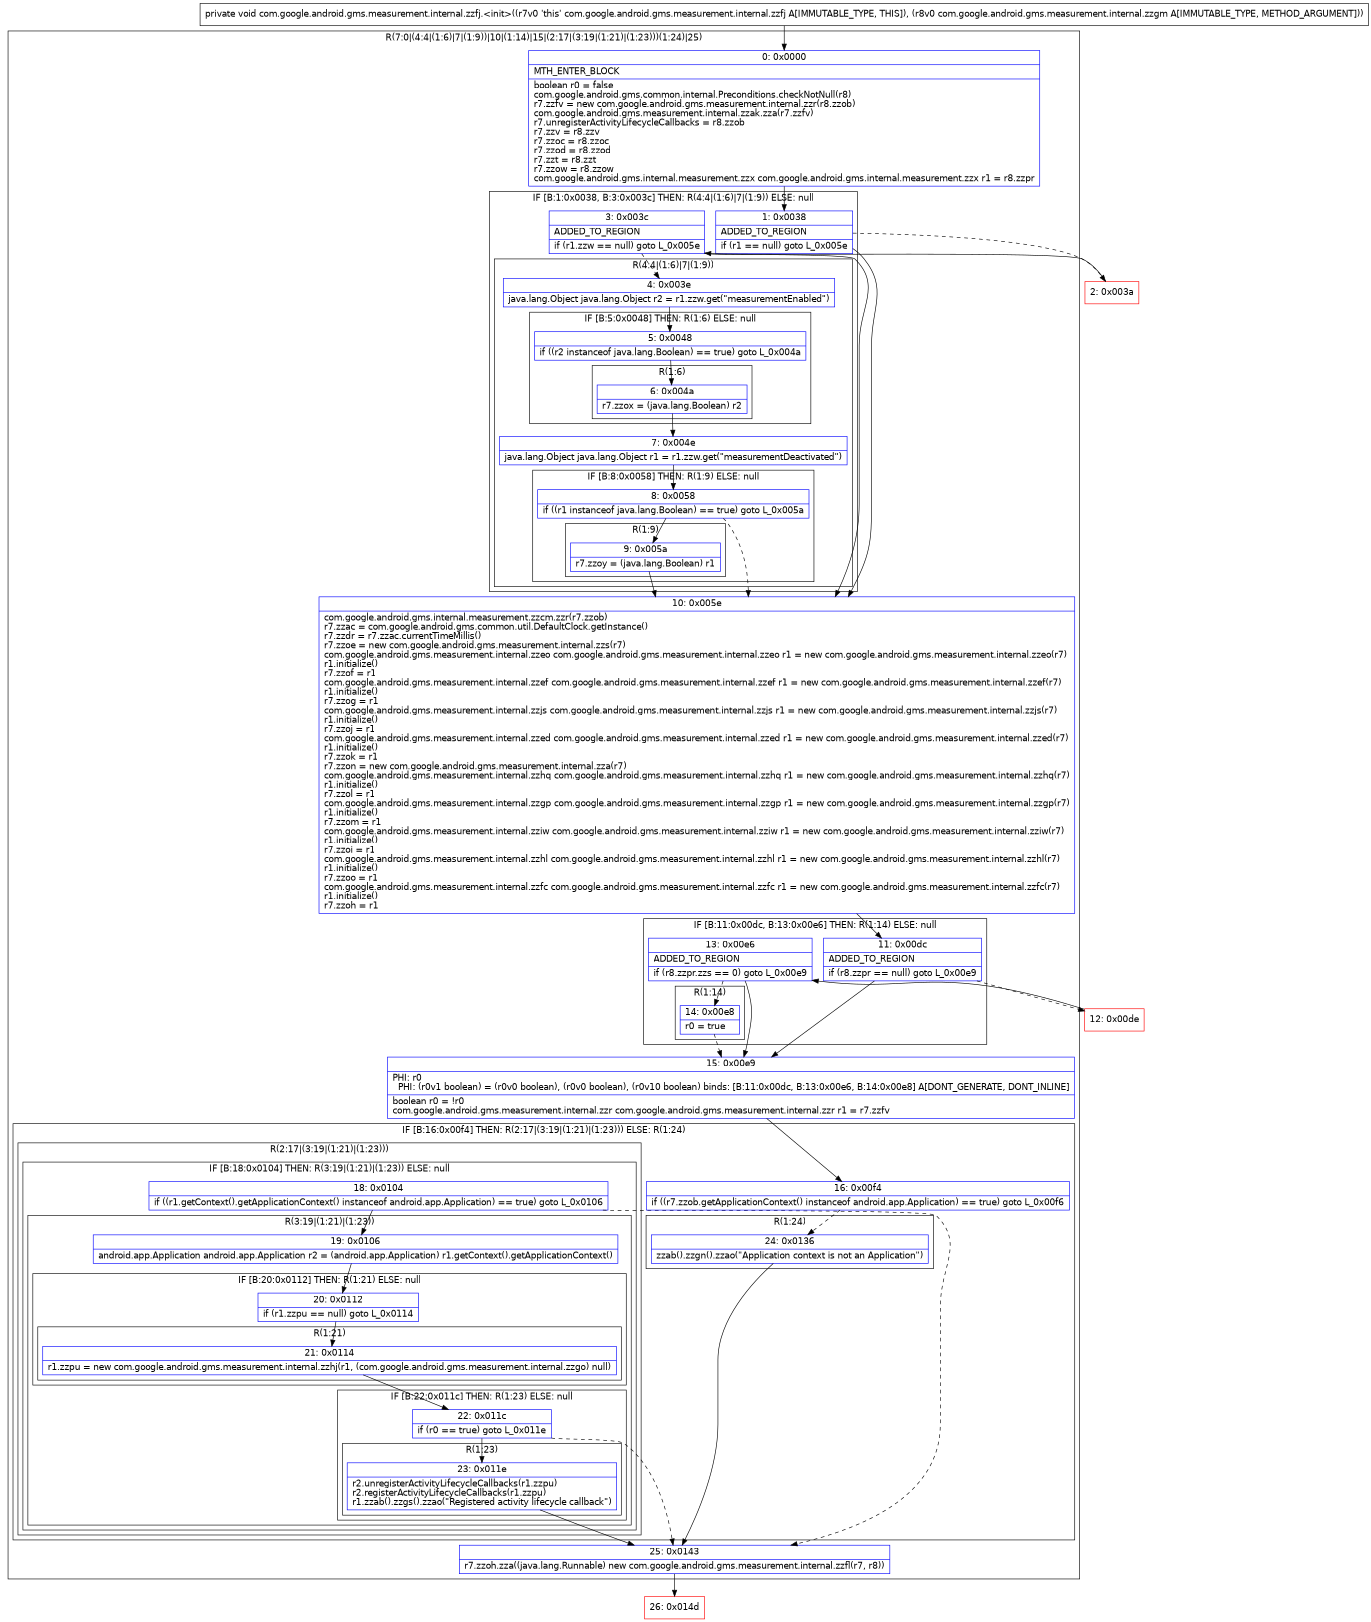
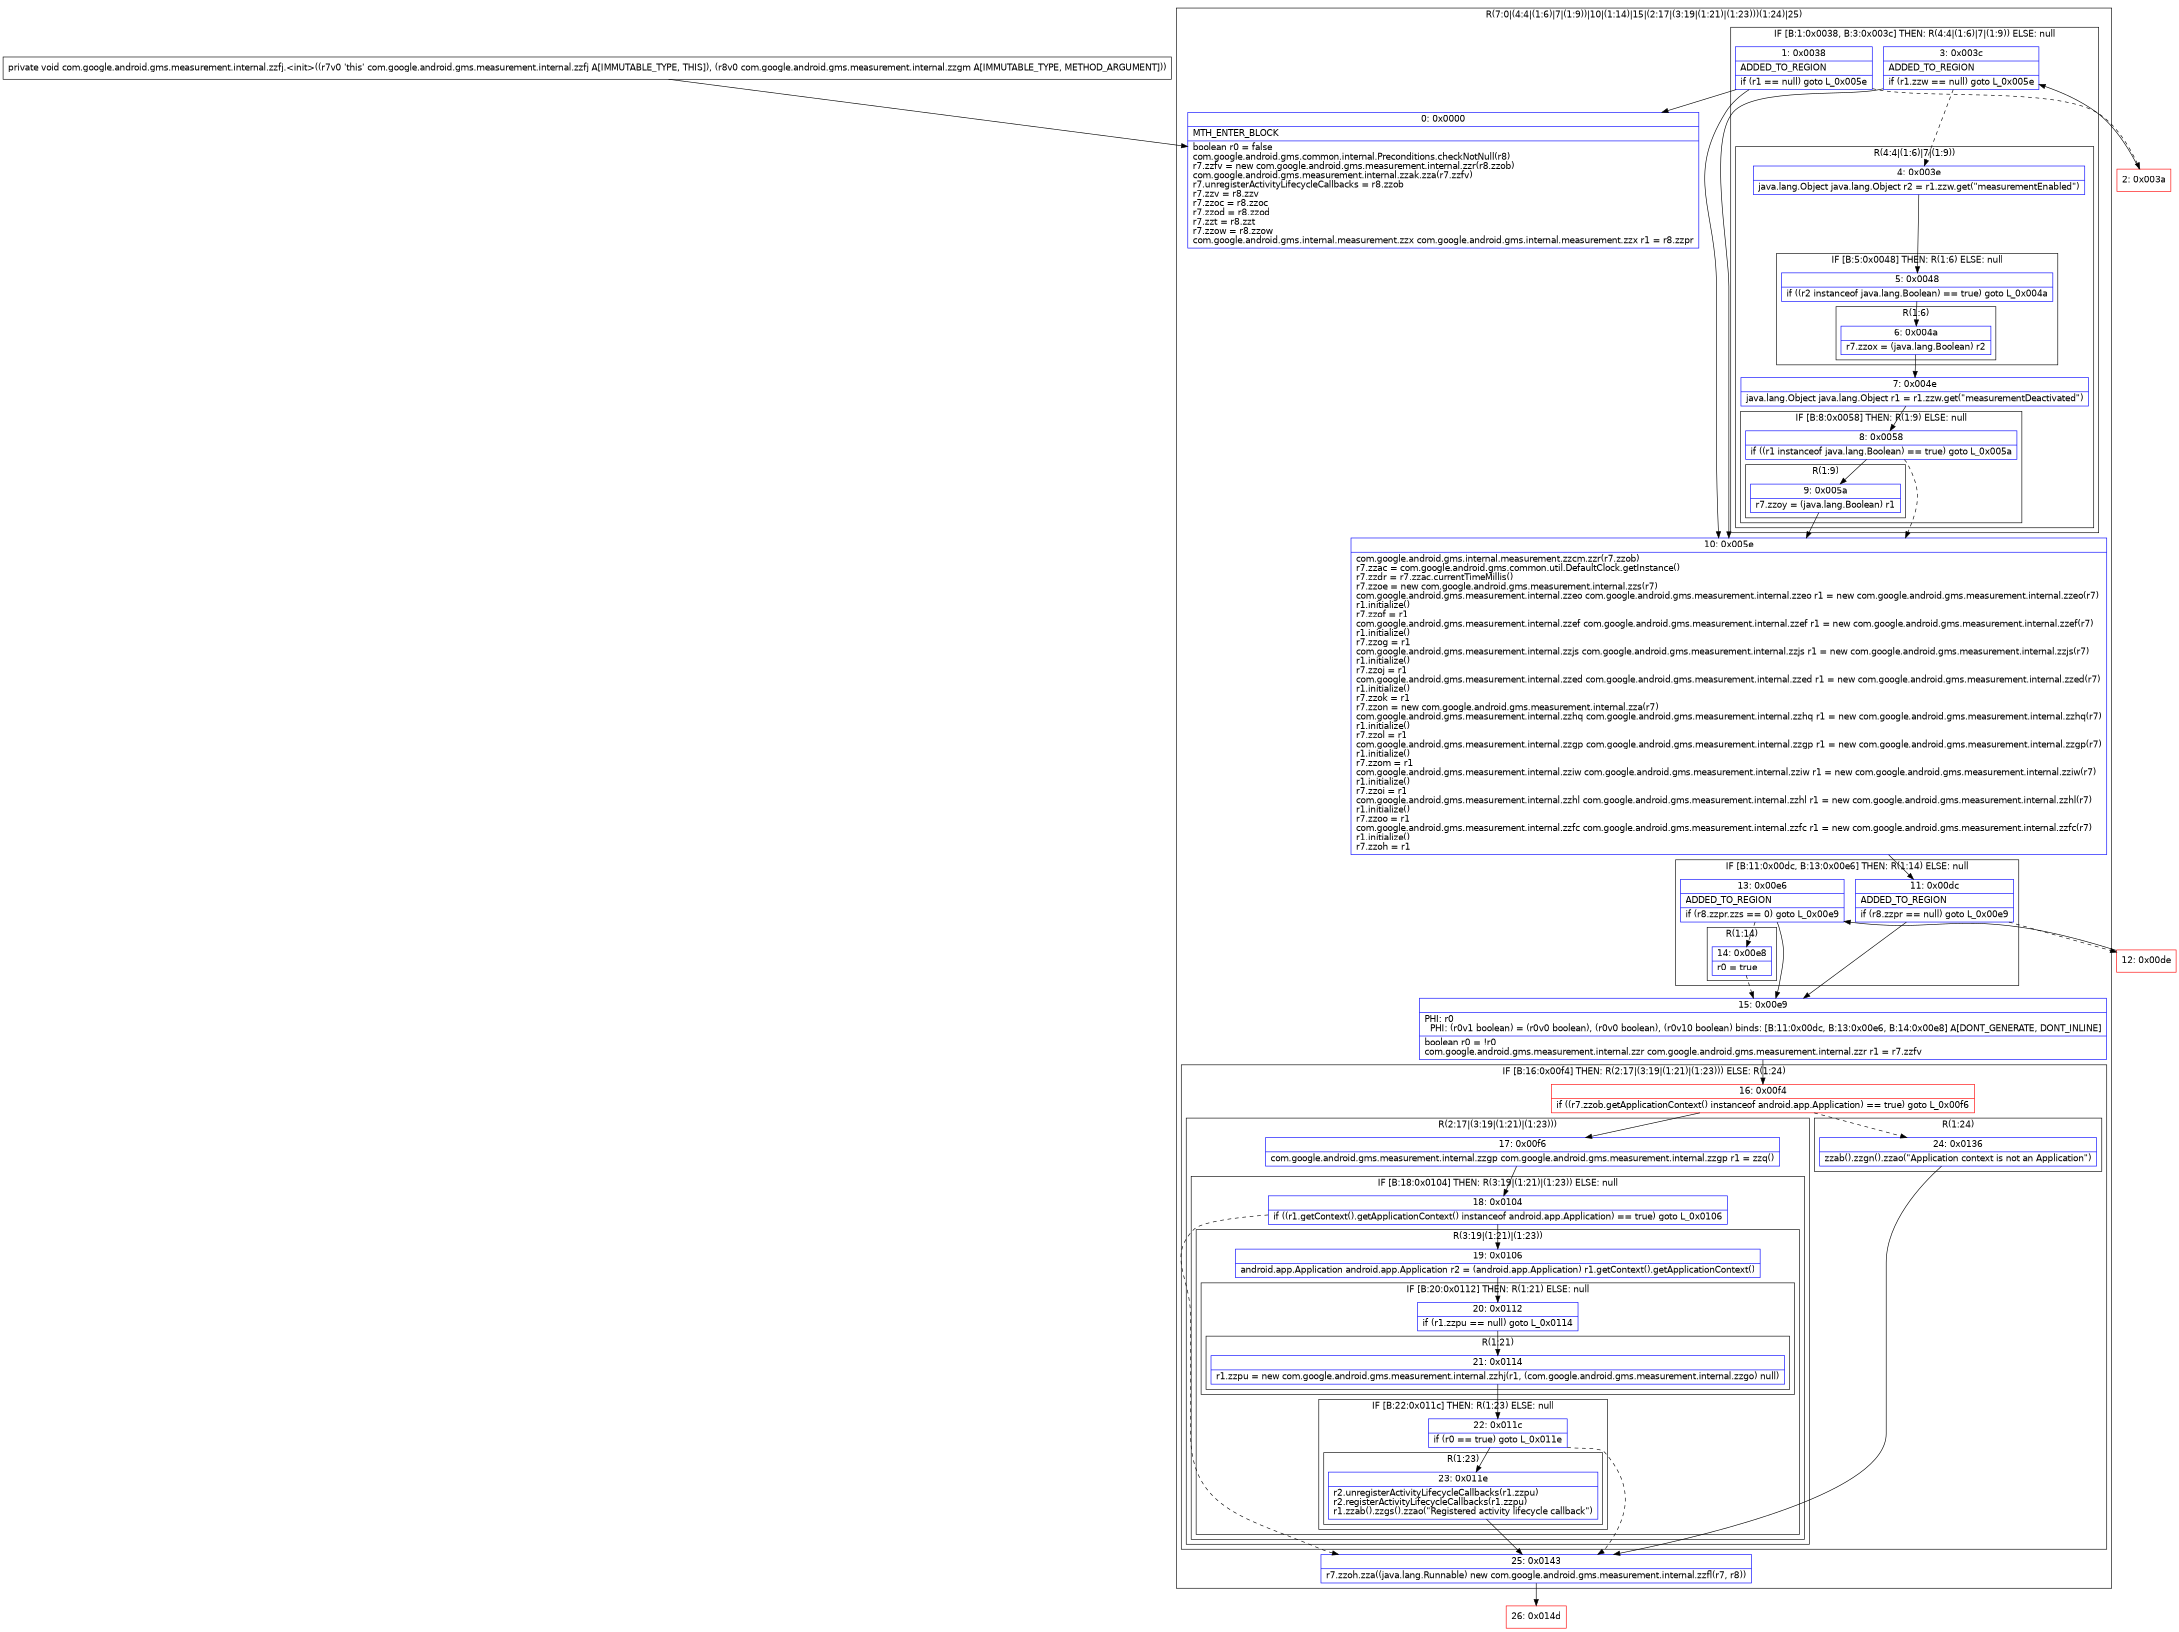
(784, 195) -> (1702, 100)
none -> (1523, 1152)
(858, 1196) -> (1763, 1099)
